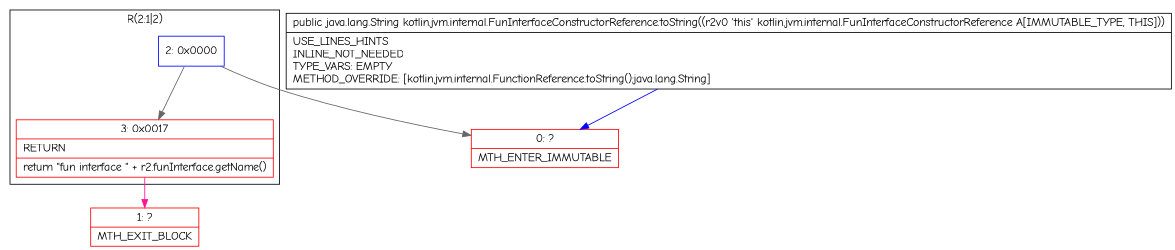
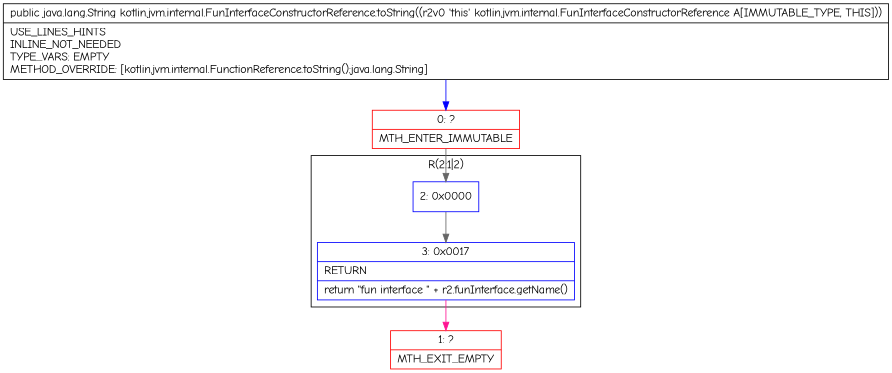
(340, 107) -> (446, 161)
(145, 149) -> (446, 271)
(145, 236) -> (446, 359)
